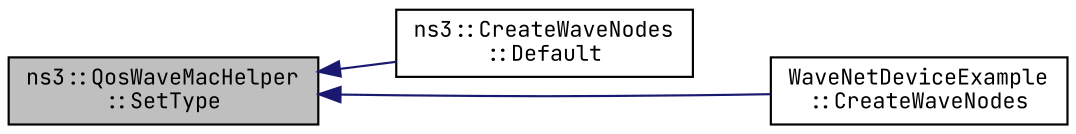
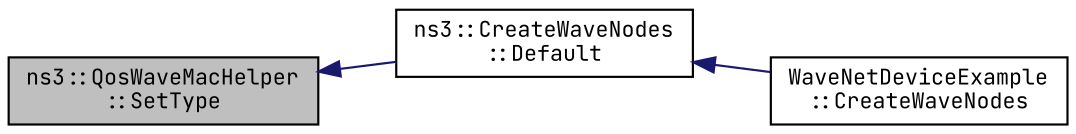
(556, 96) -> (743, 69)
